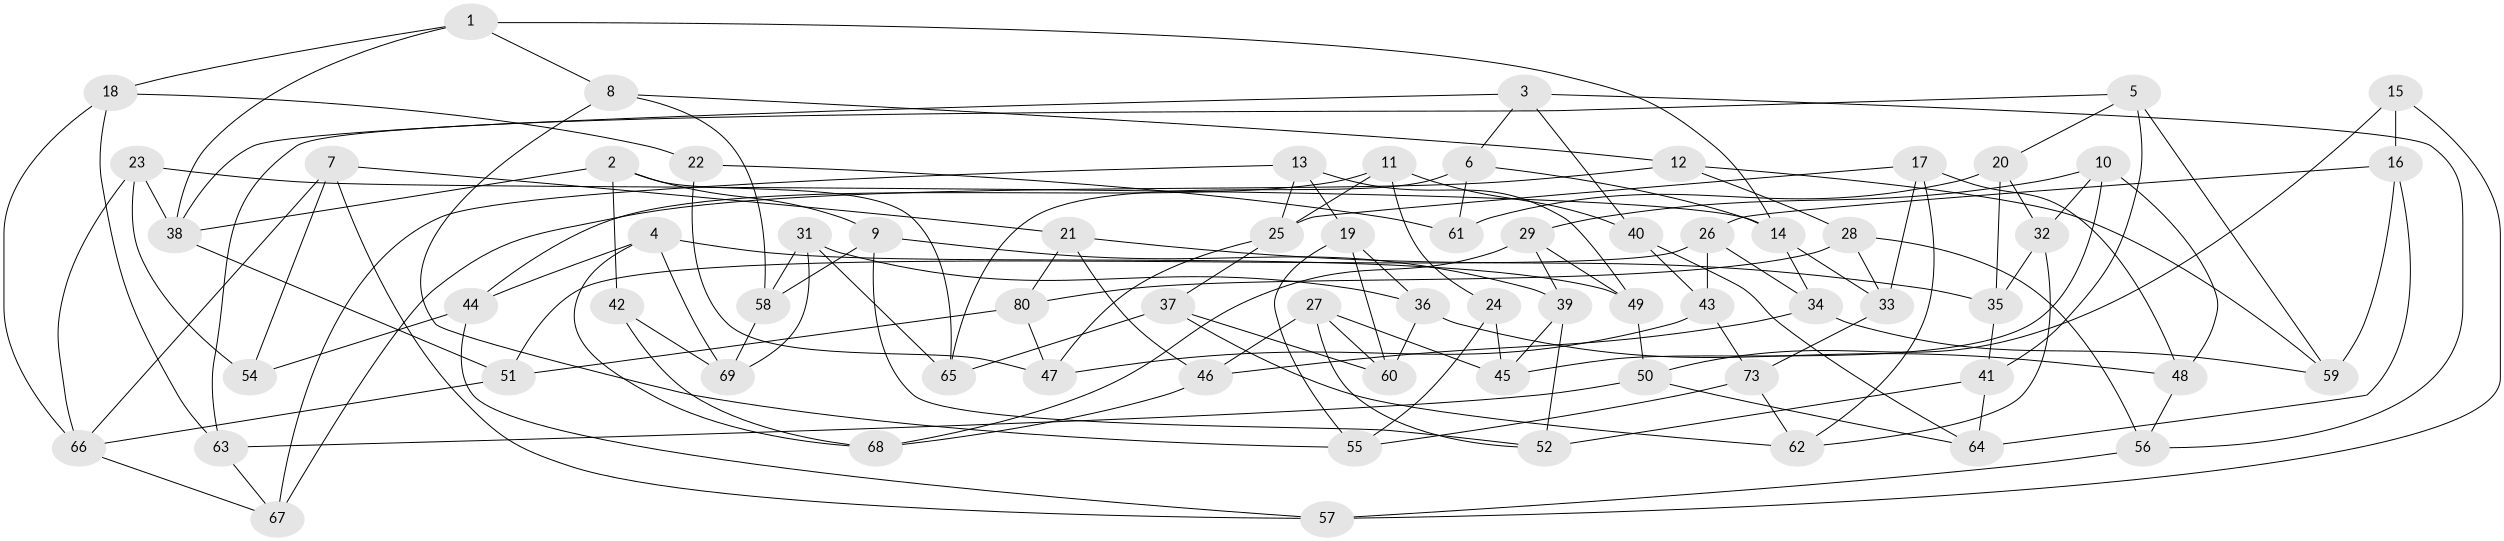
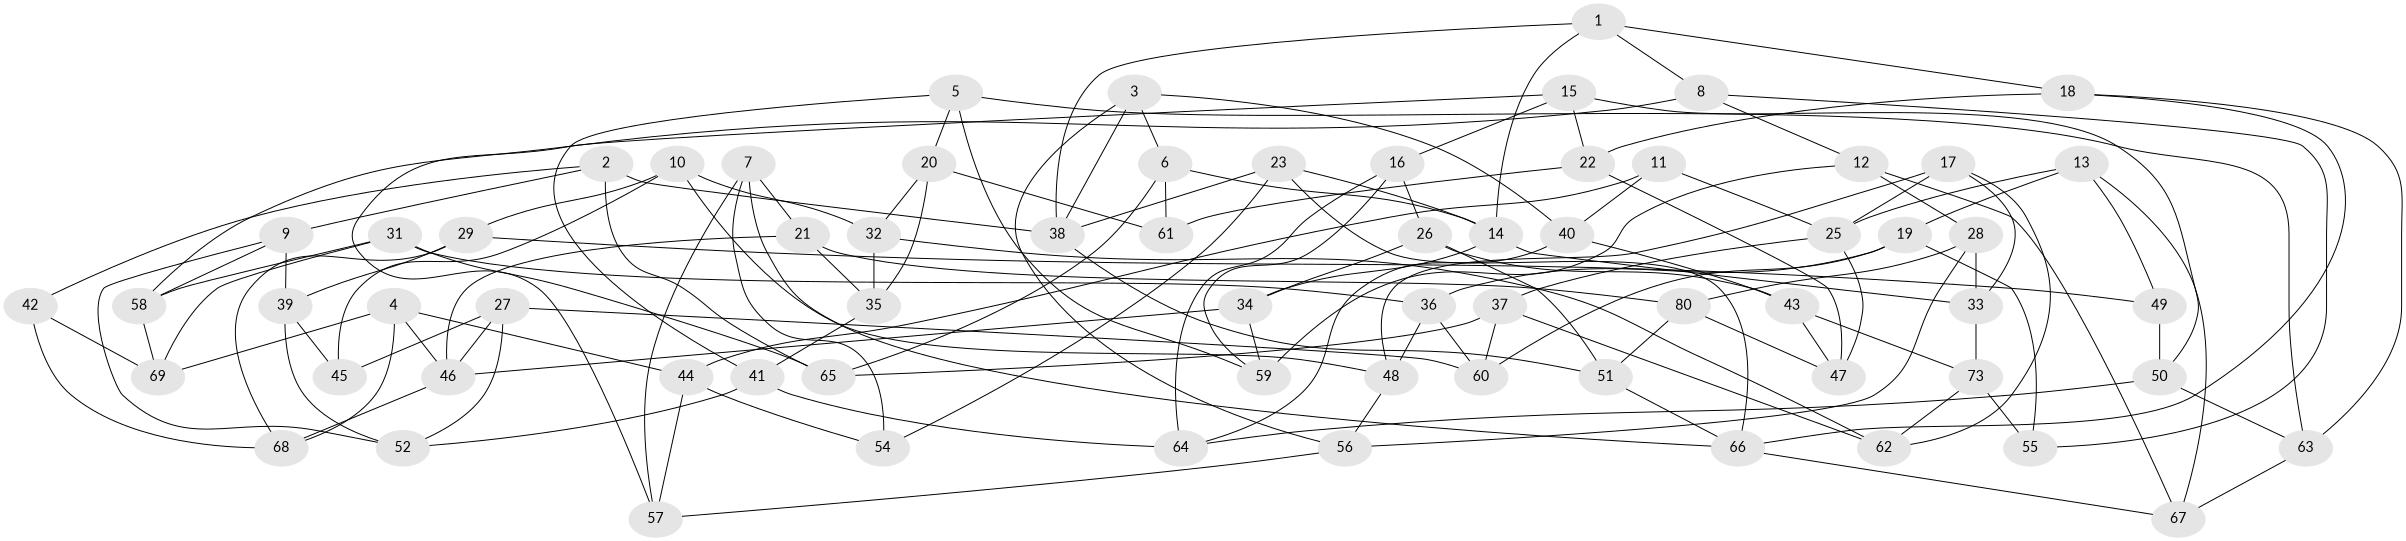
none -> (1579, 128)
(1149, 260) -> (417, 337)
(1494, 306) -> none
